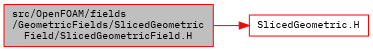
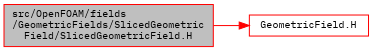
(309, 26) -> (309, 26)
